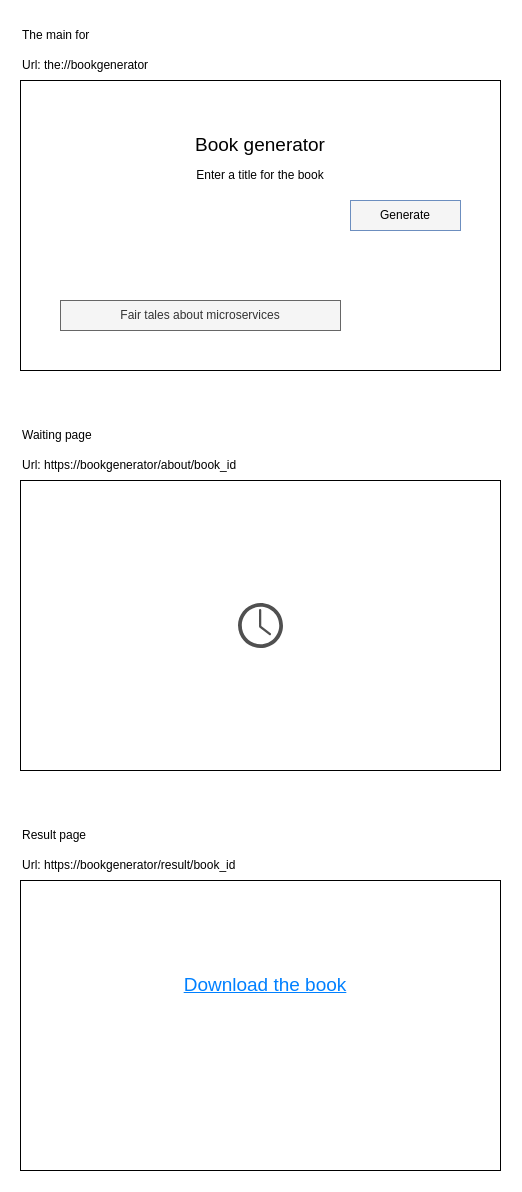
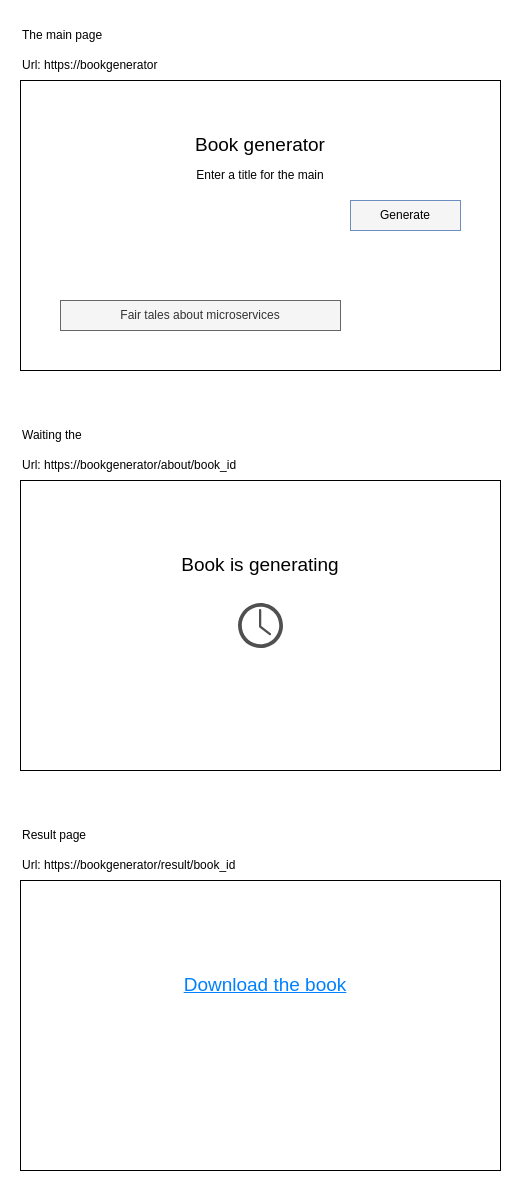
(58, 36) -> (62, 36)
(97, 66) -> (97, 66)
(261, 176) -> (261, 176)
(58, 436) -> (55, 436)
none -> (261, 566)
